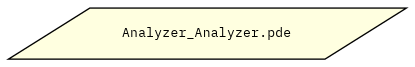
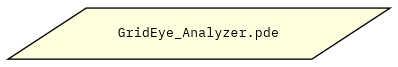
(207, 34) -> (199, 34)
